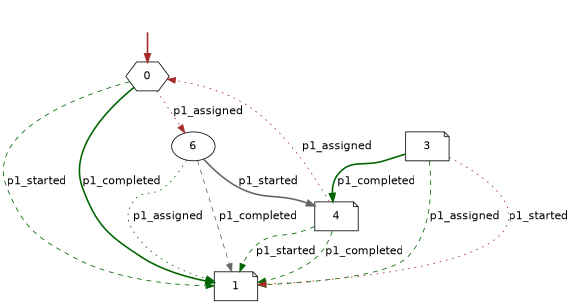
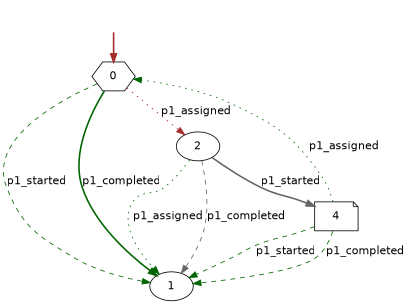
(267, 121) -> (255, 115)
(193, 146) -> (198, 146)
(427, 146) -> none
(236, 286) -> (172, 286)
